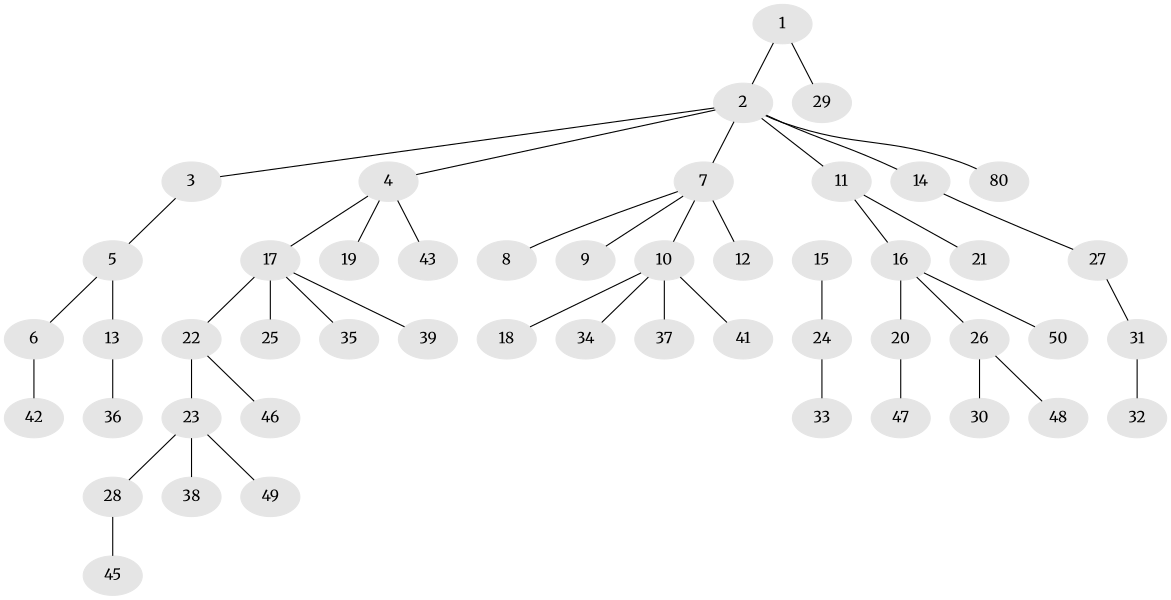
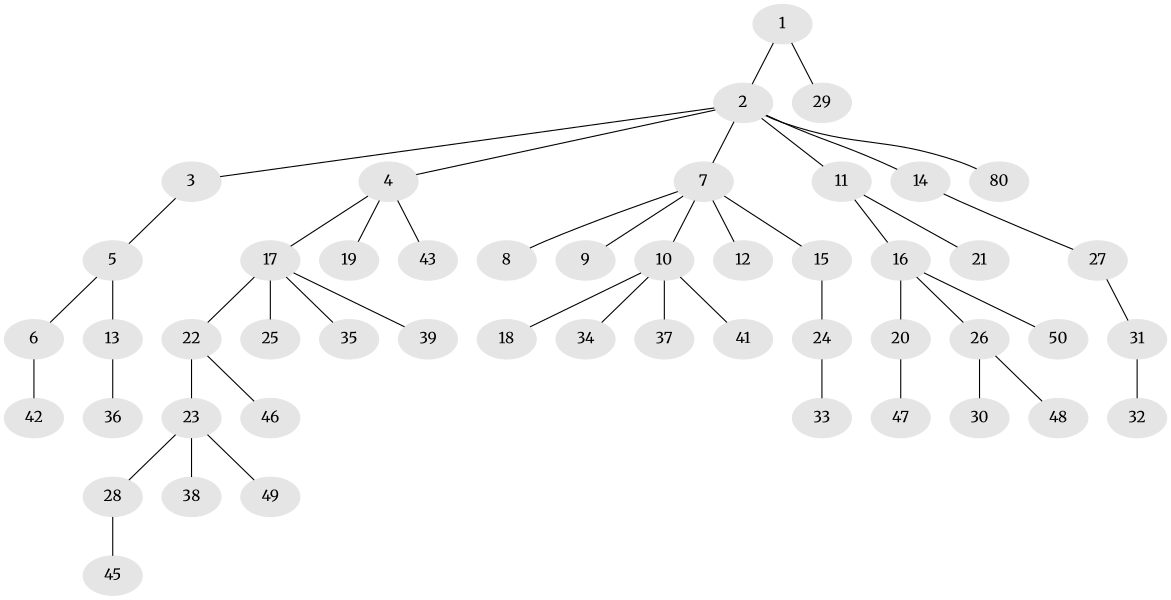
none -> (763, 221)
